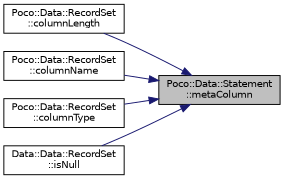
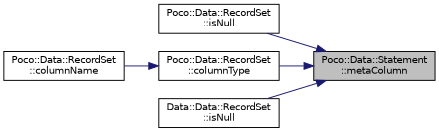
(64, 19) -> (219, 19)
(137, 77) -> (137, 66)
